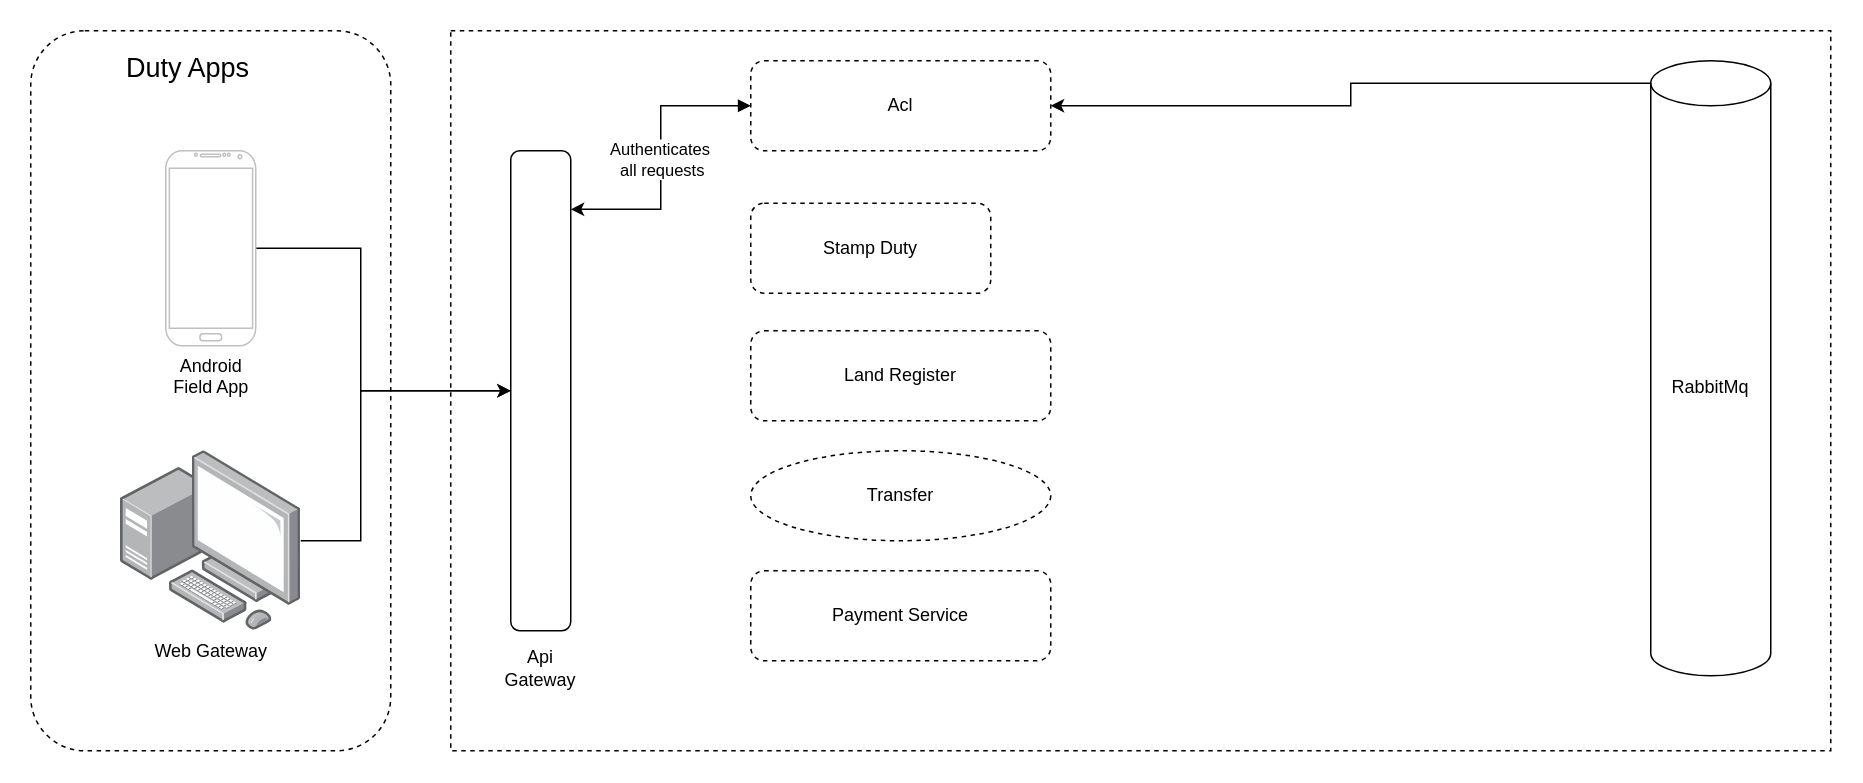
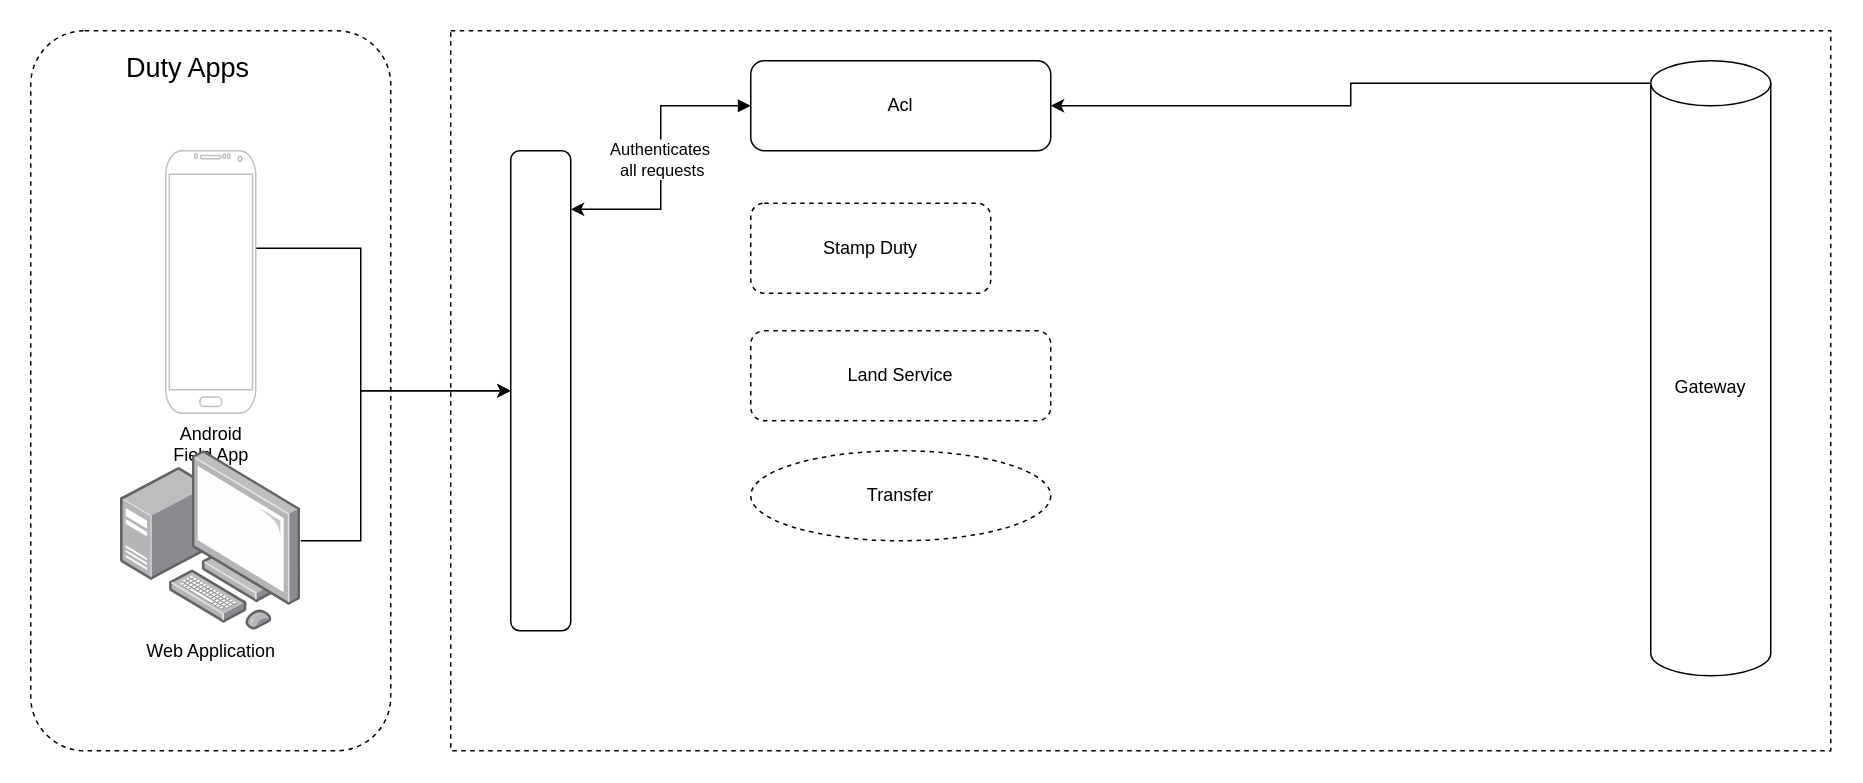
(901, 106) -> (901, 106)
(211, 248) -> (211, 282)
(901, 376) -> (901, 376)
(1711, 388) -> (1711, 388)
(901, 616) -> none
(212, 652) -> (212, 652)
(541, 668) -> none
